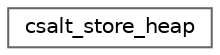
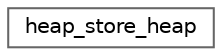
(110, 28) -> (111, 28)
